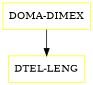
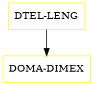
(47, 39) -> (47, 39)
